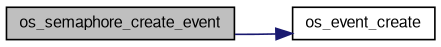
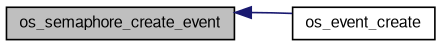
(255, 34) -> (272, 13)
